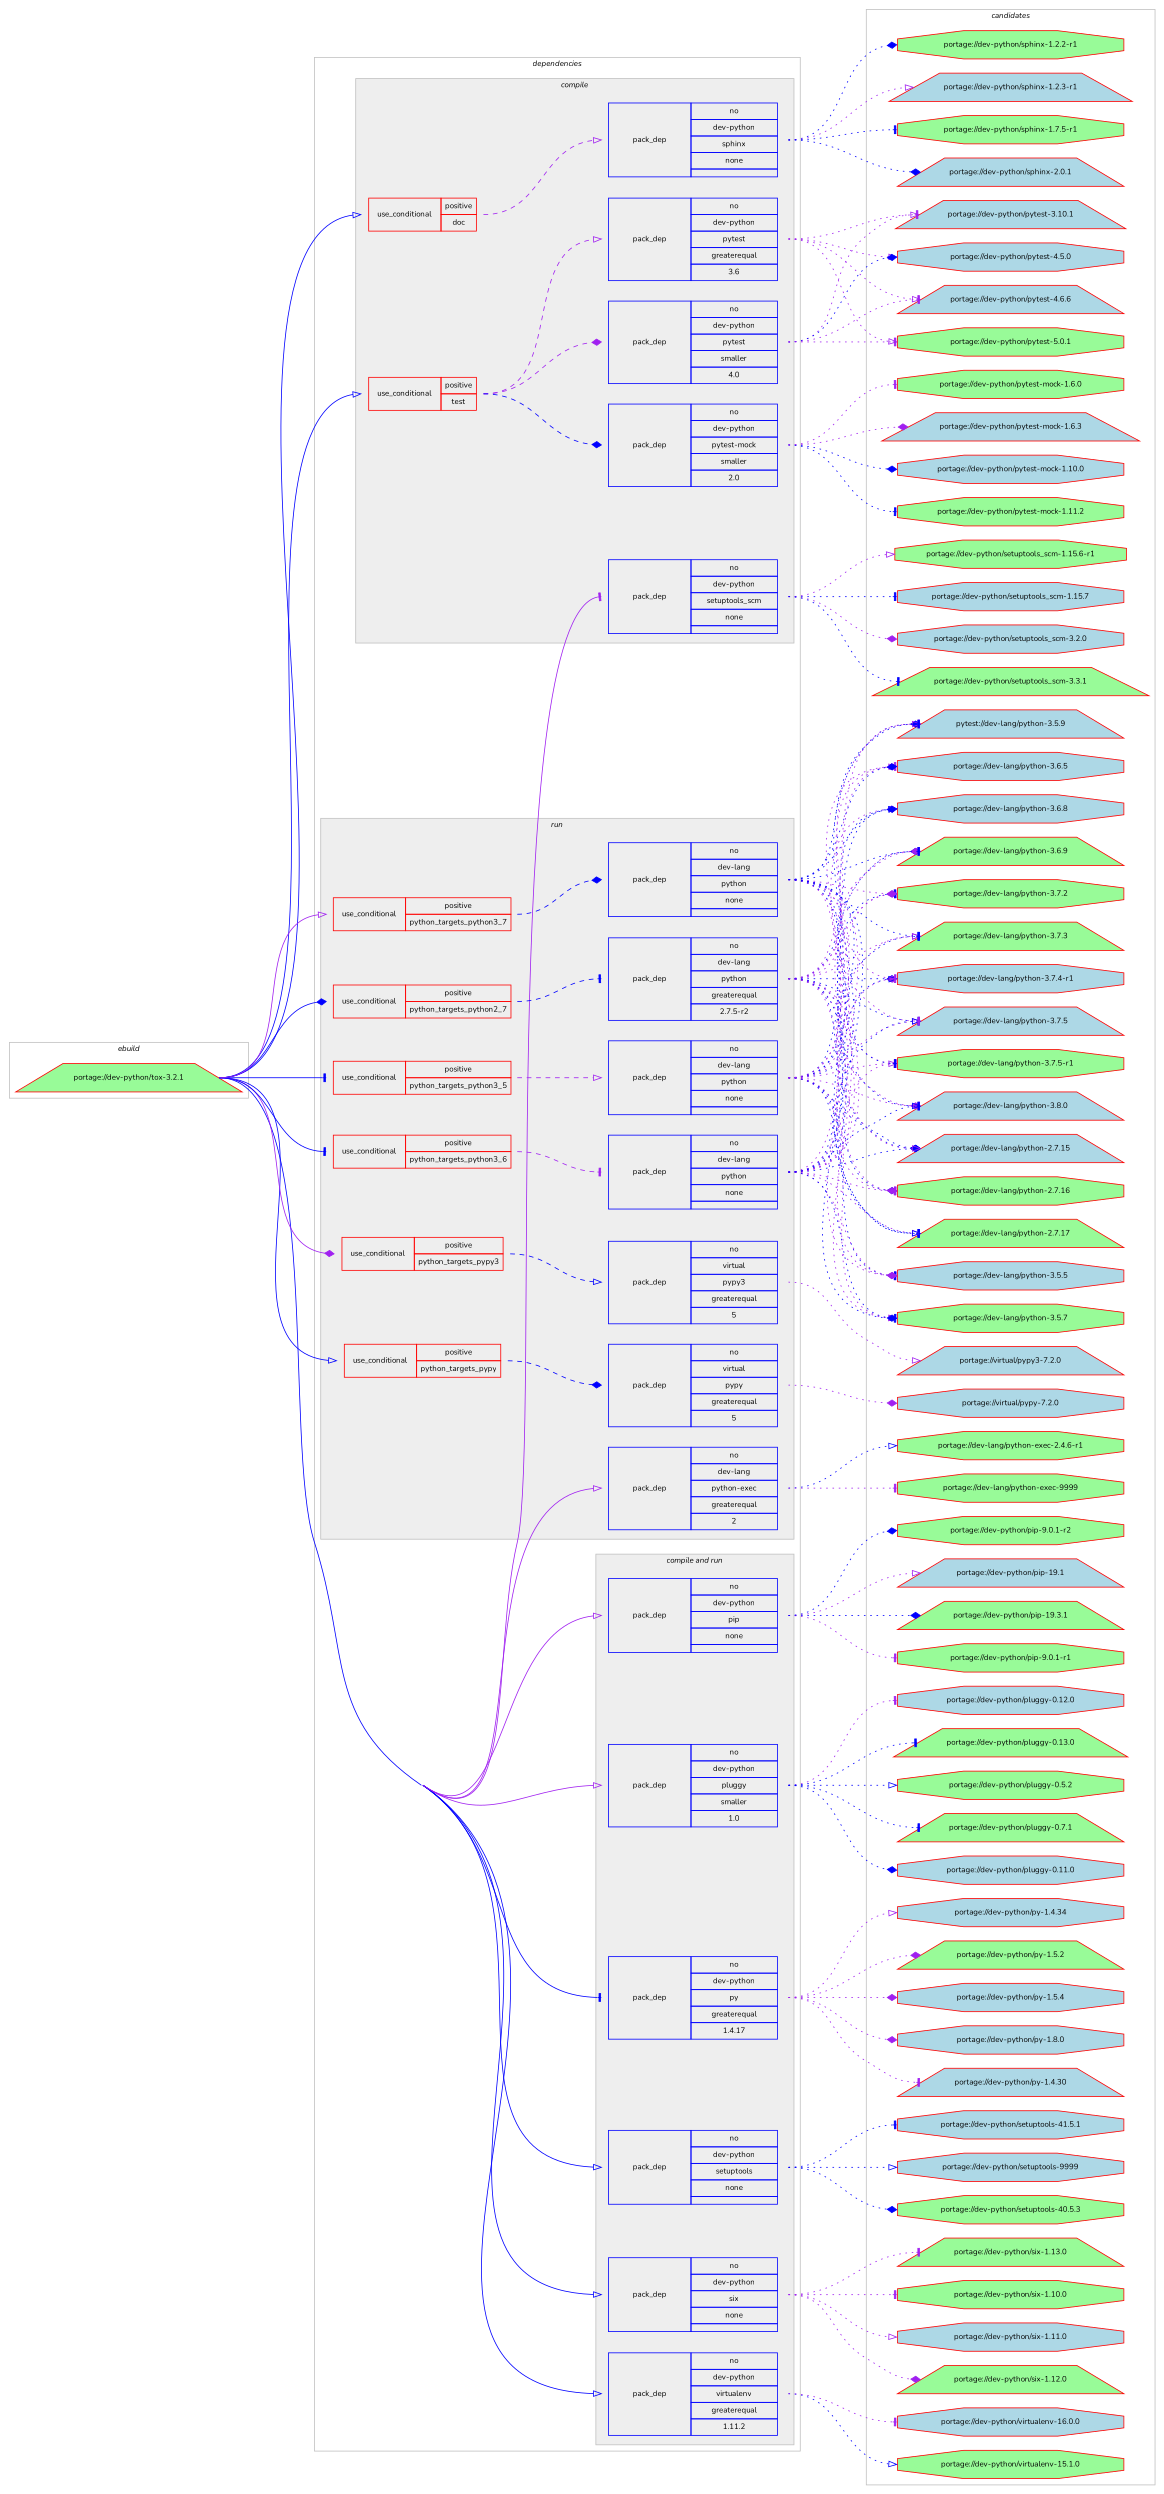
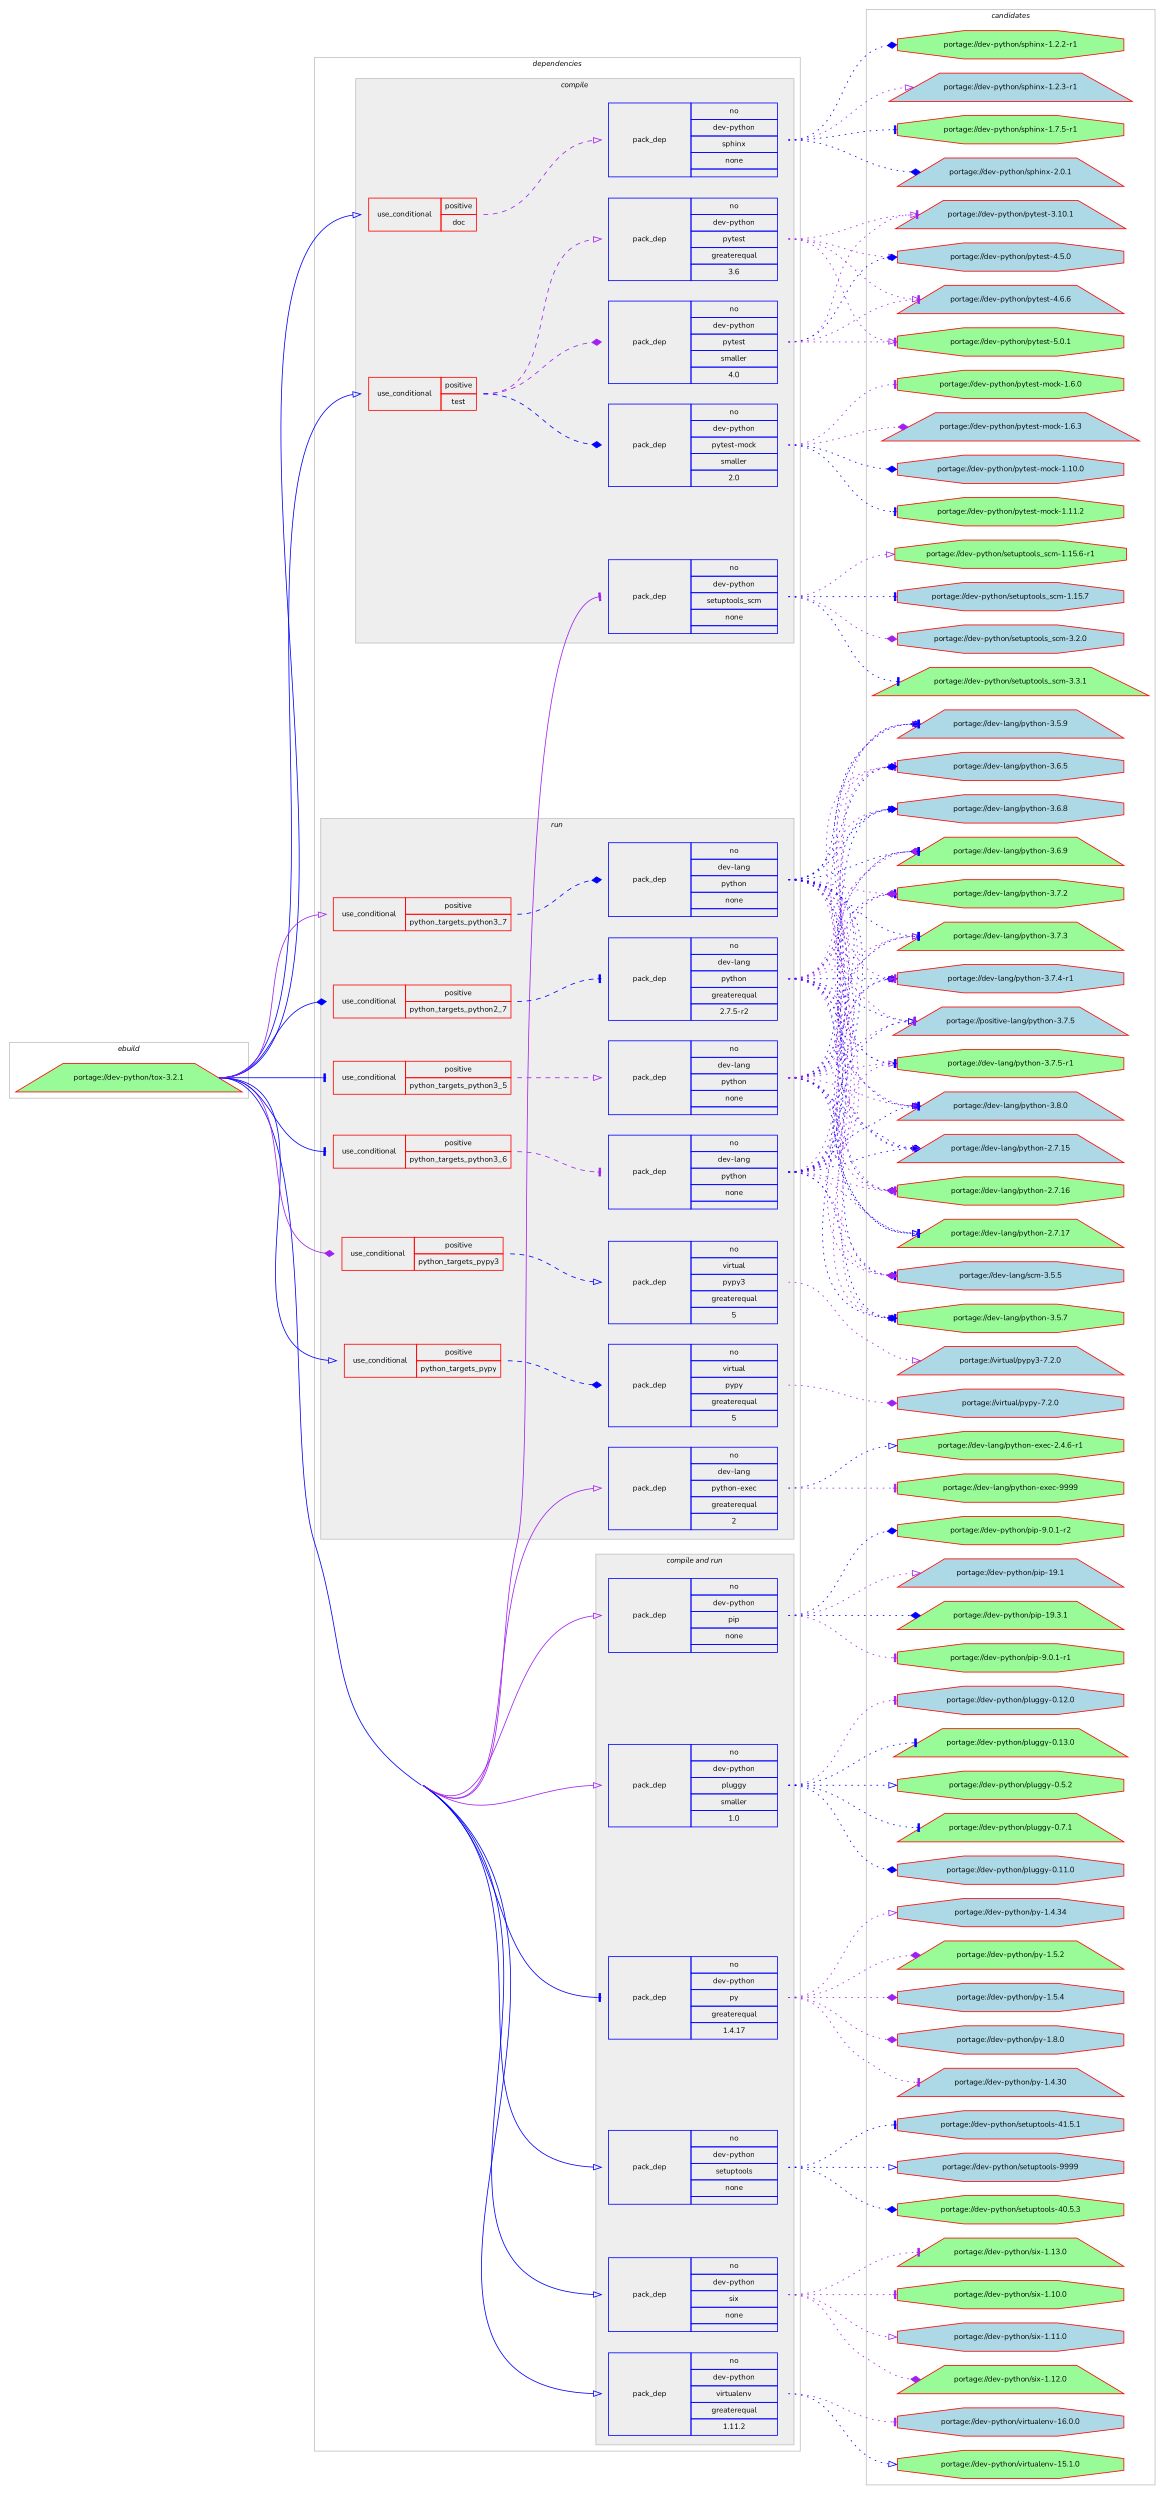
(1011, 724) -> (1011, 724)
(1011, 1021) -> (1011, 1021)
(1011, 1276) -> (1011, 1276)
